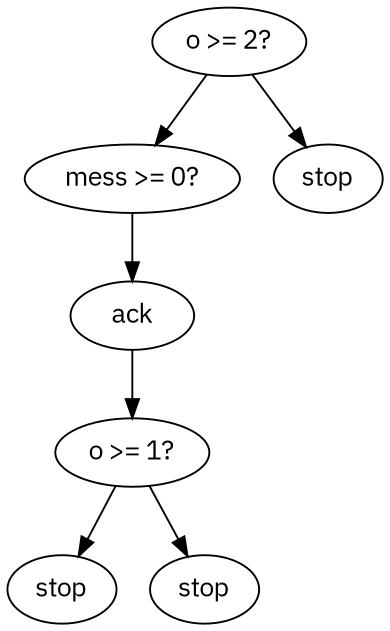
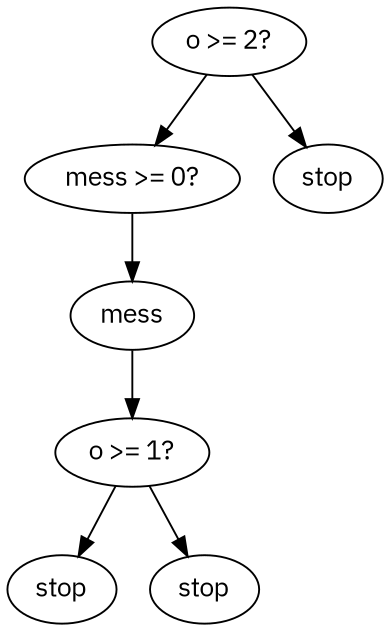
(132, 316) -> (132, 316)
